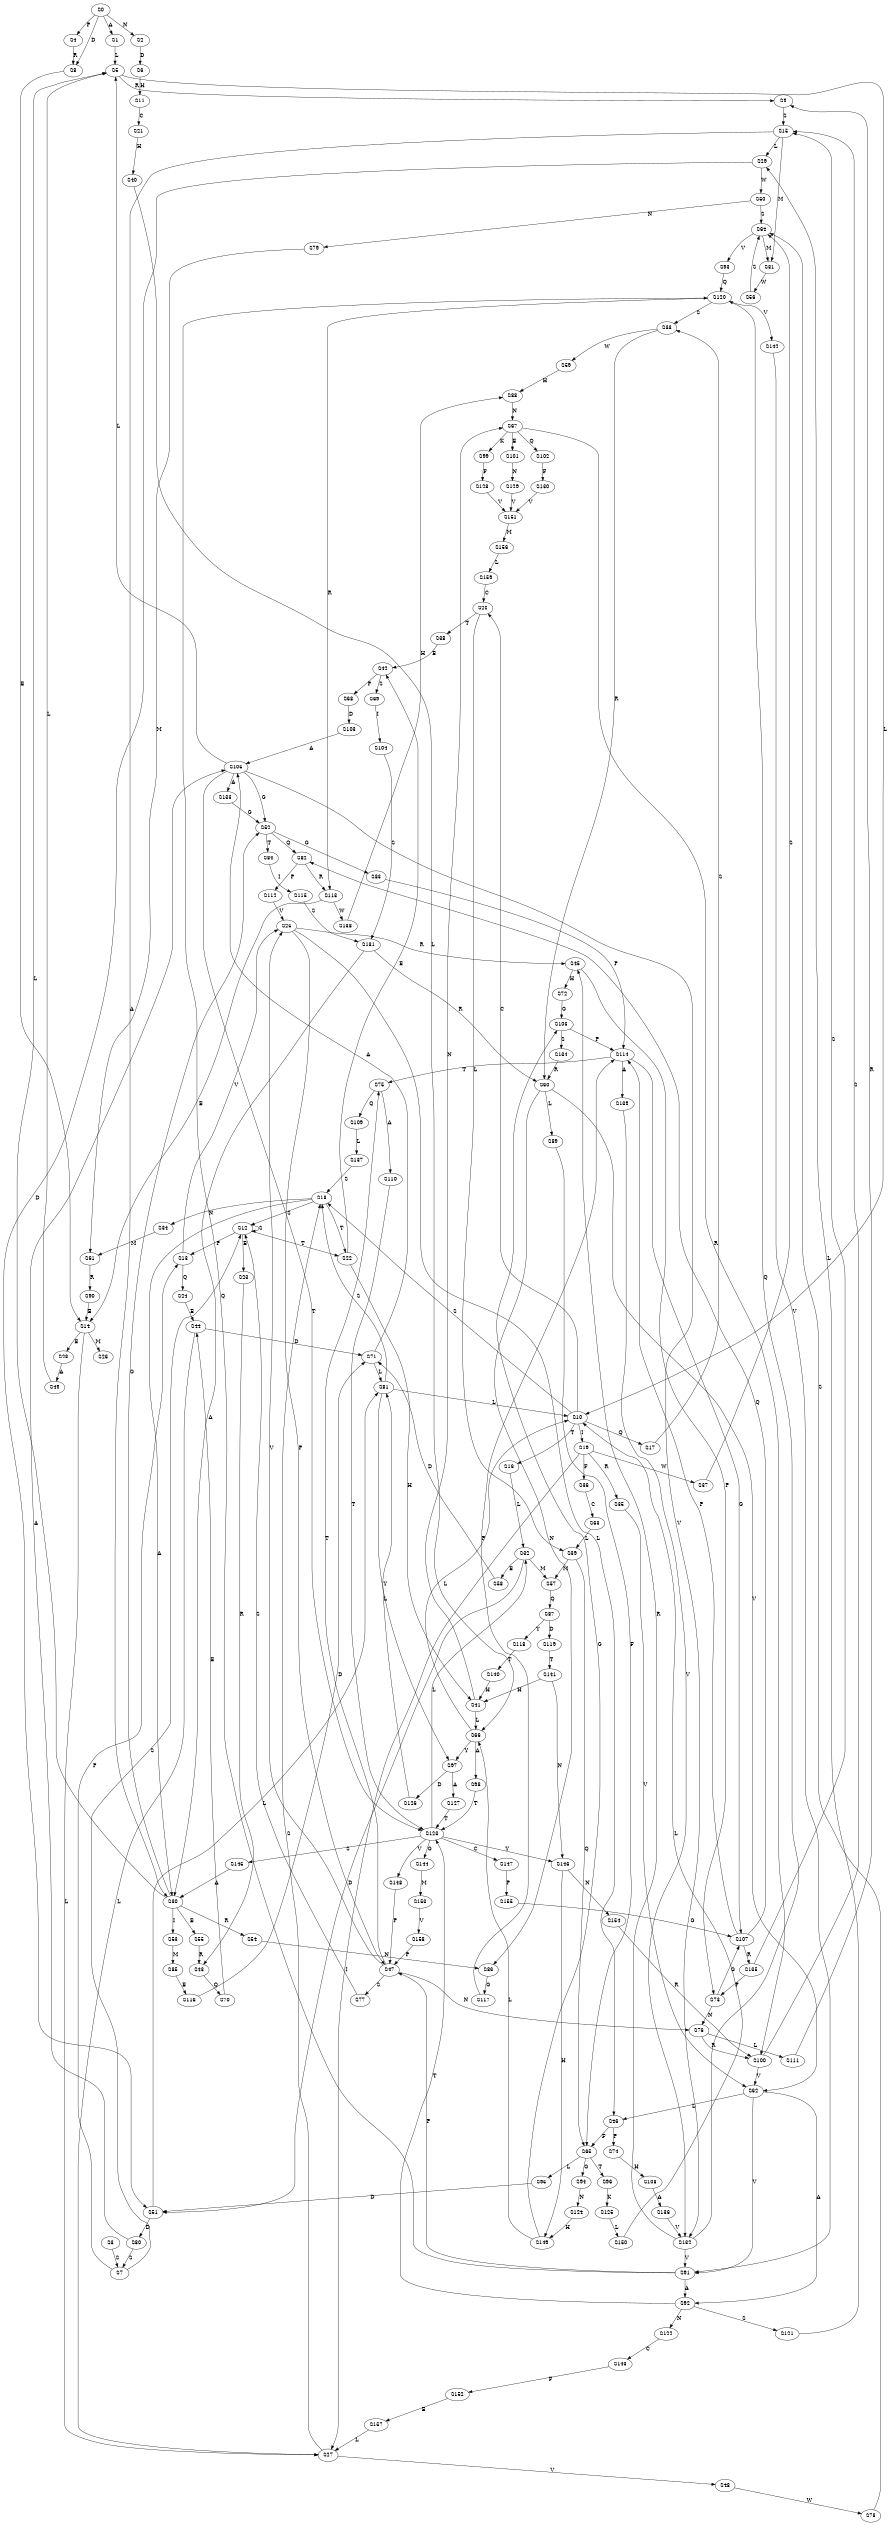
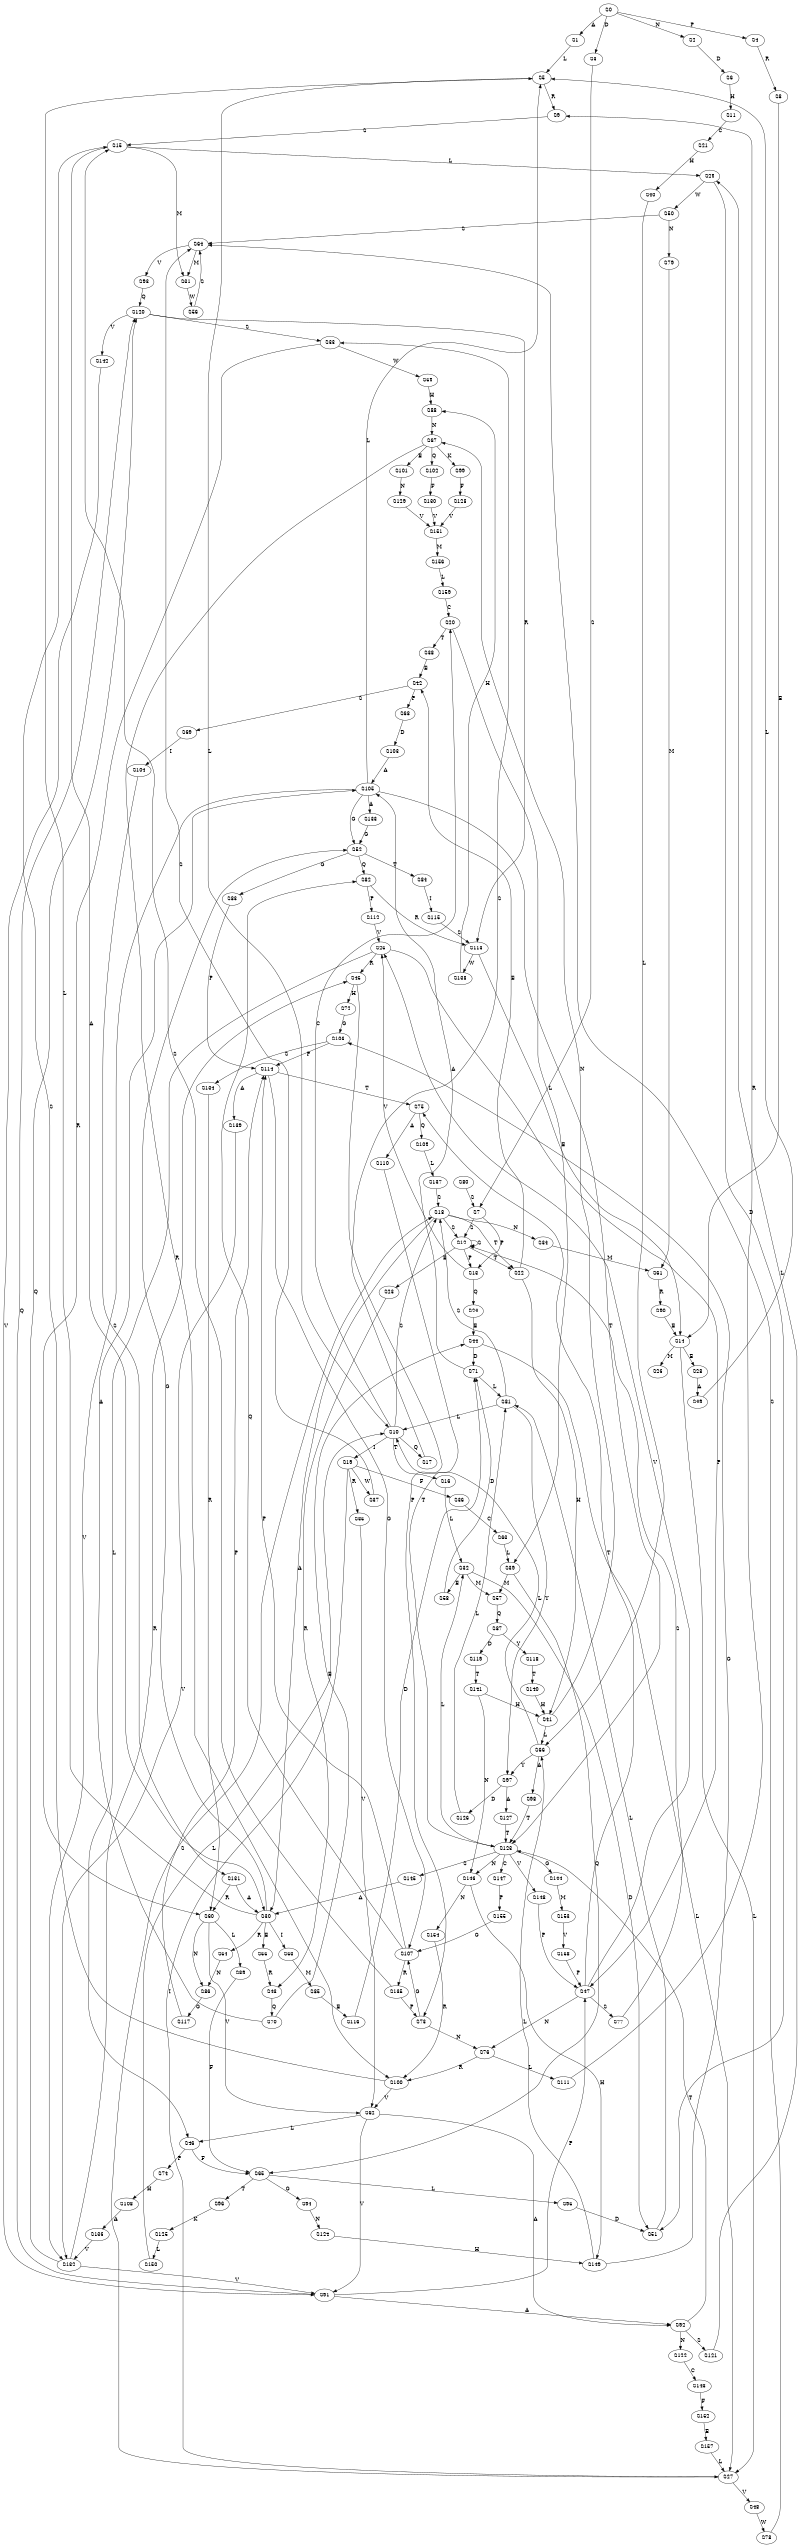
(89, 39) -> (602, 33)
(325, 928) -> (453, 932)
(33, 1494) -> (104, 1361)
(507, 1849) -> (494, 1864)
(146, 2226) -> none
